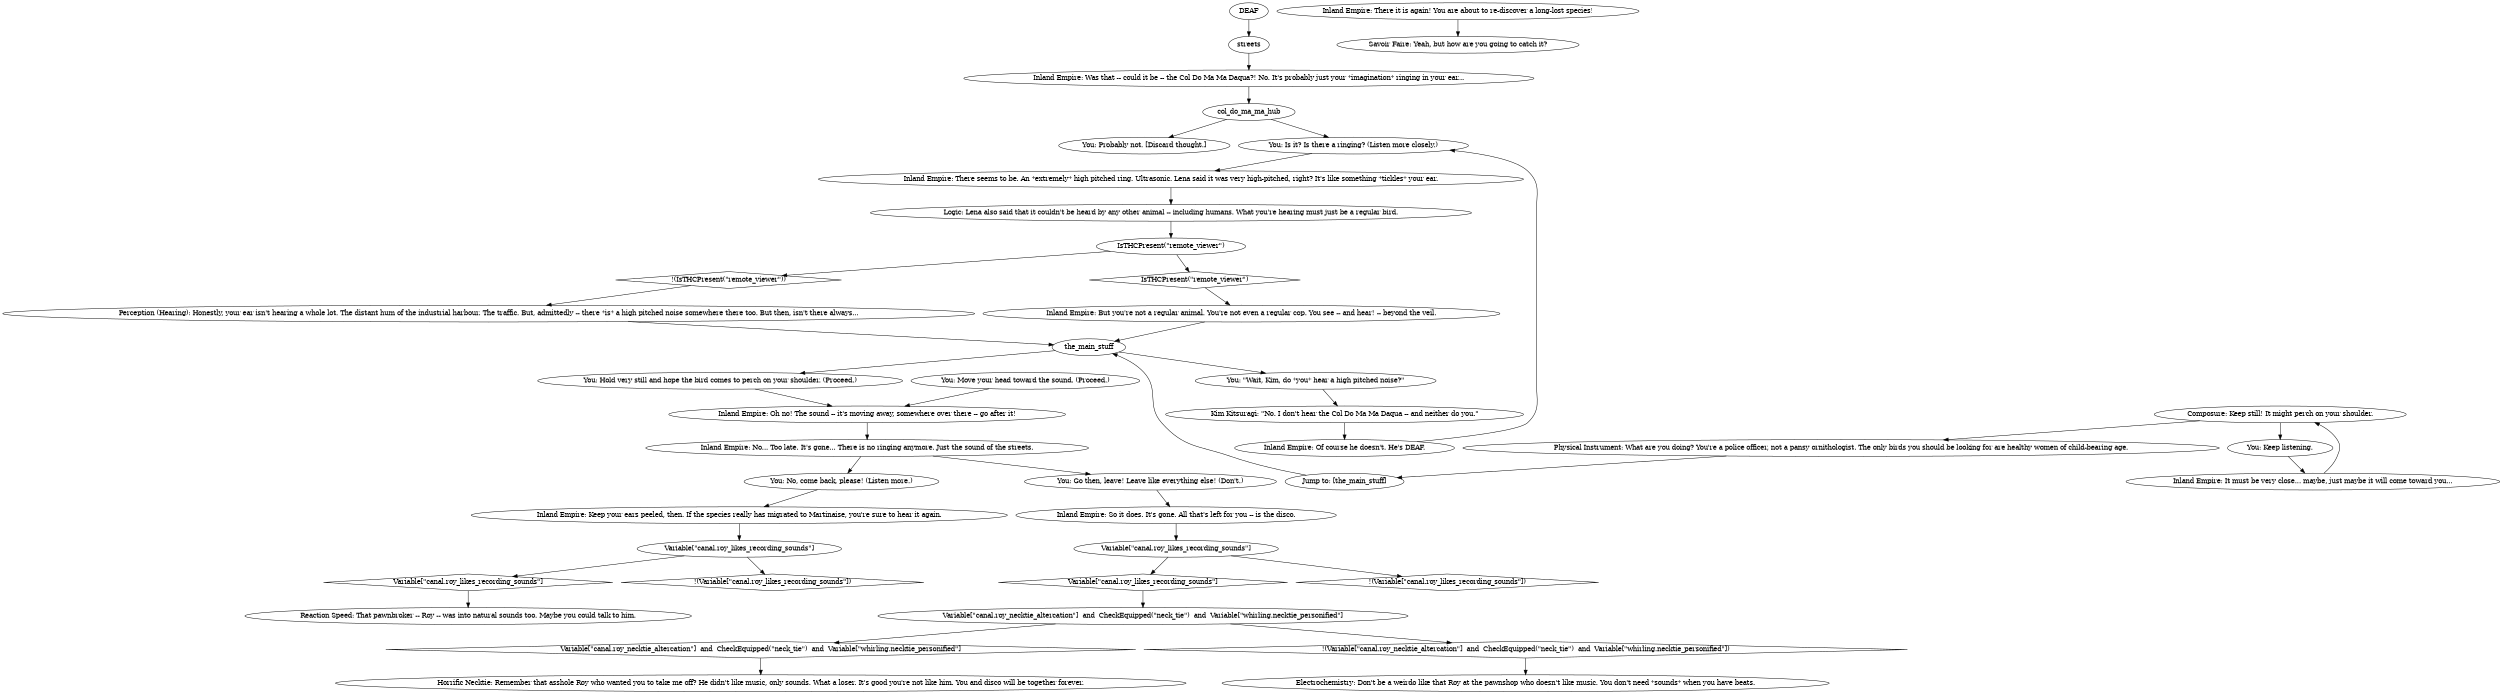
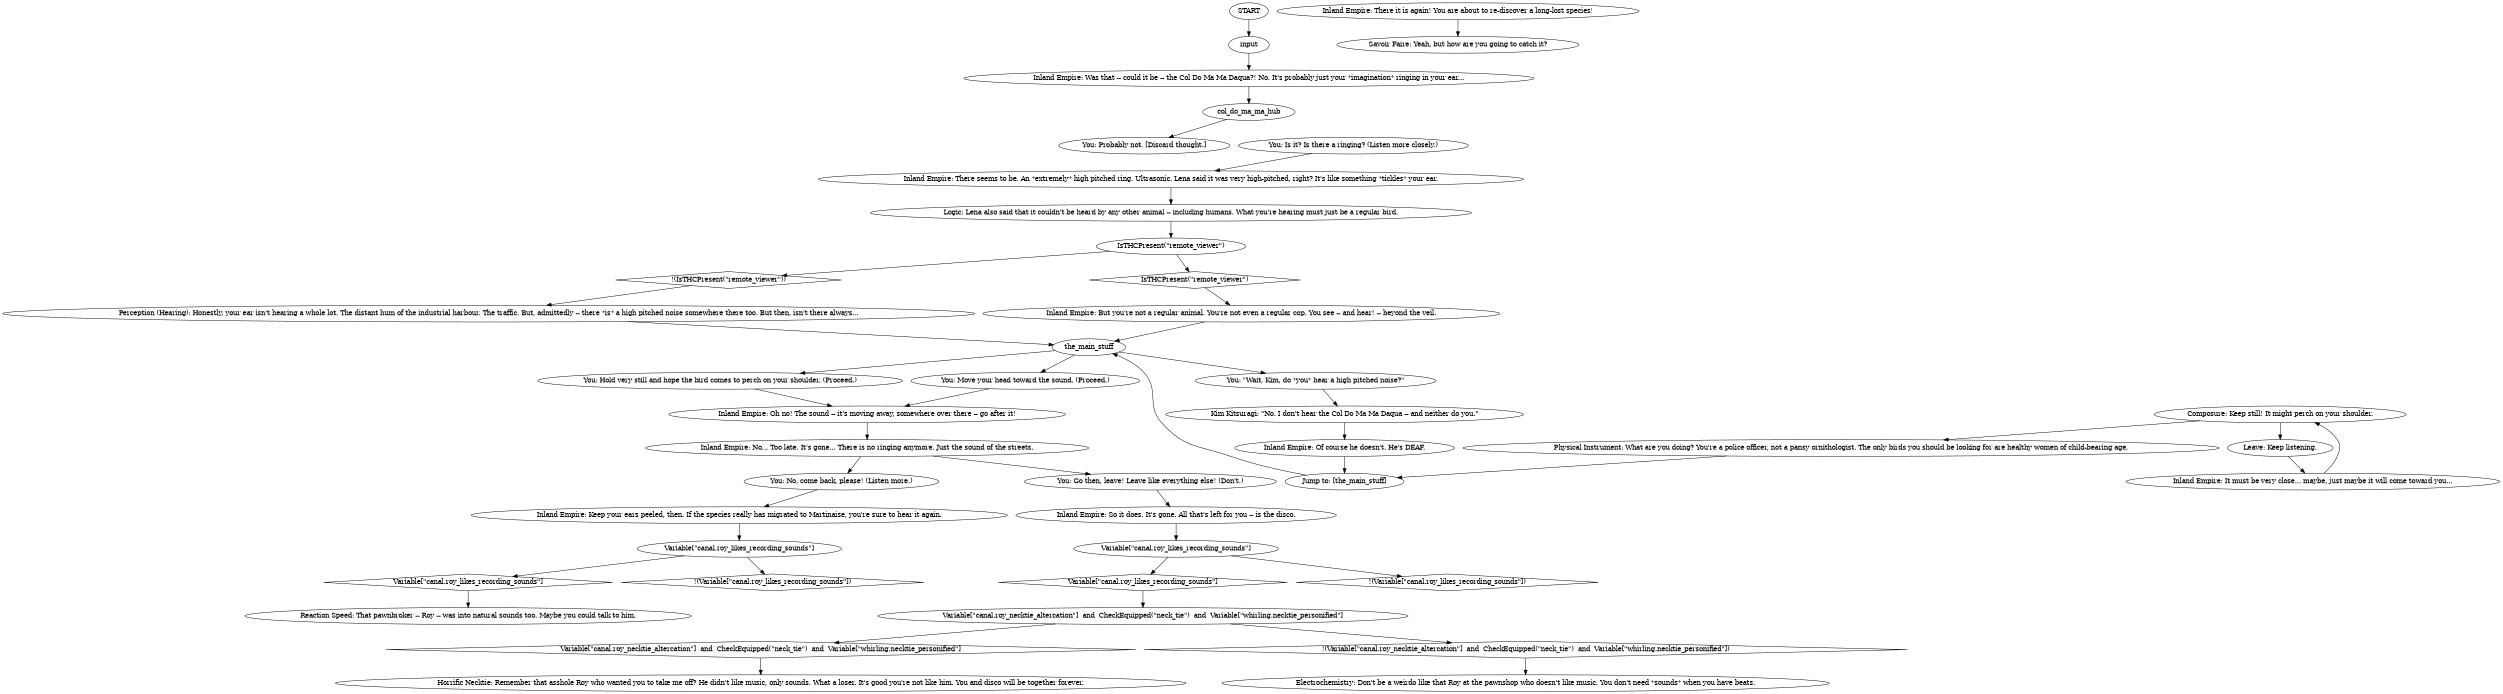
(1249, 11) -> (1249, 11)
(1249, 45) -> (1249, 45)
(1297, 128) -> none
(1536, 315) -> (1345, 463)
none -> (1060, 363)
(2280, 448) -> (2280, 448)
